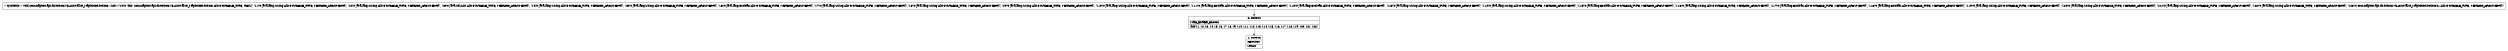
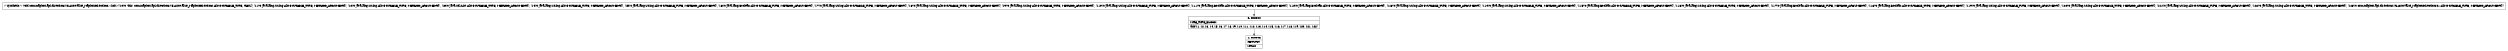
(1204, 22) -> (1203, 22)
